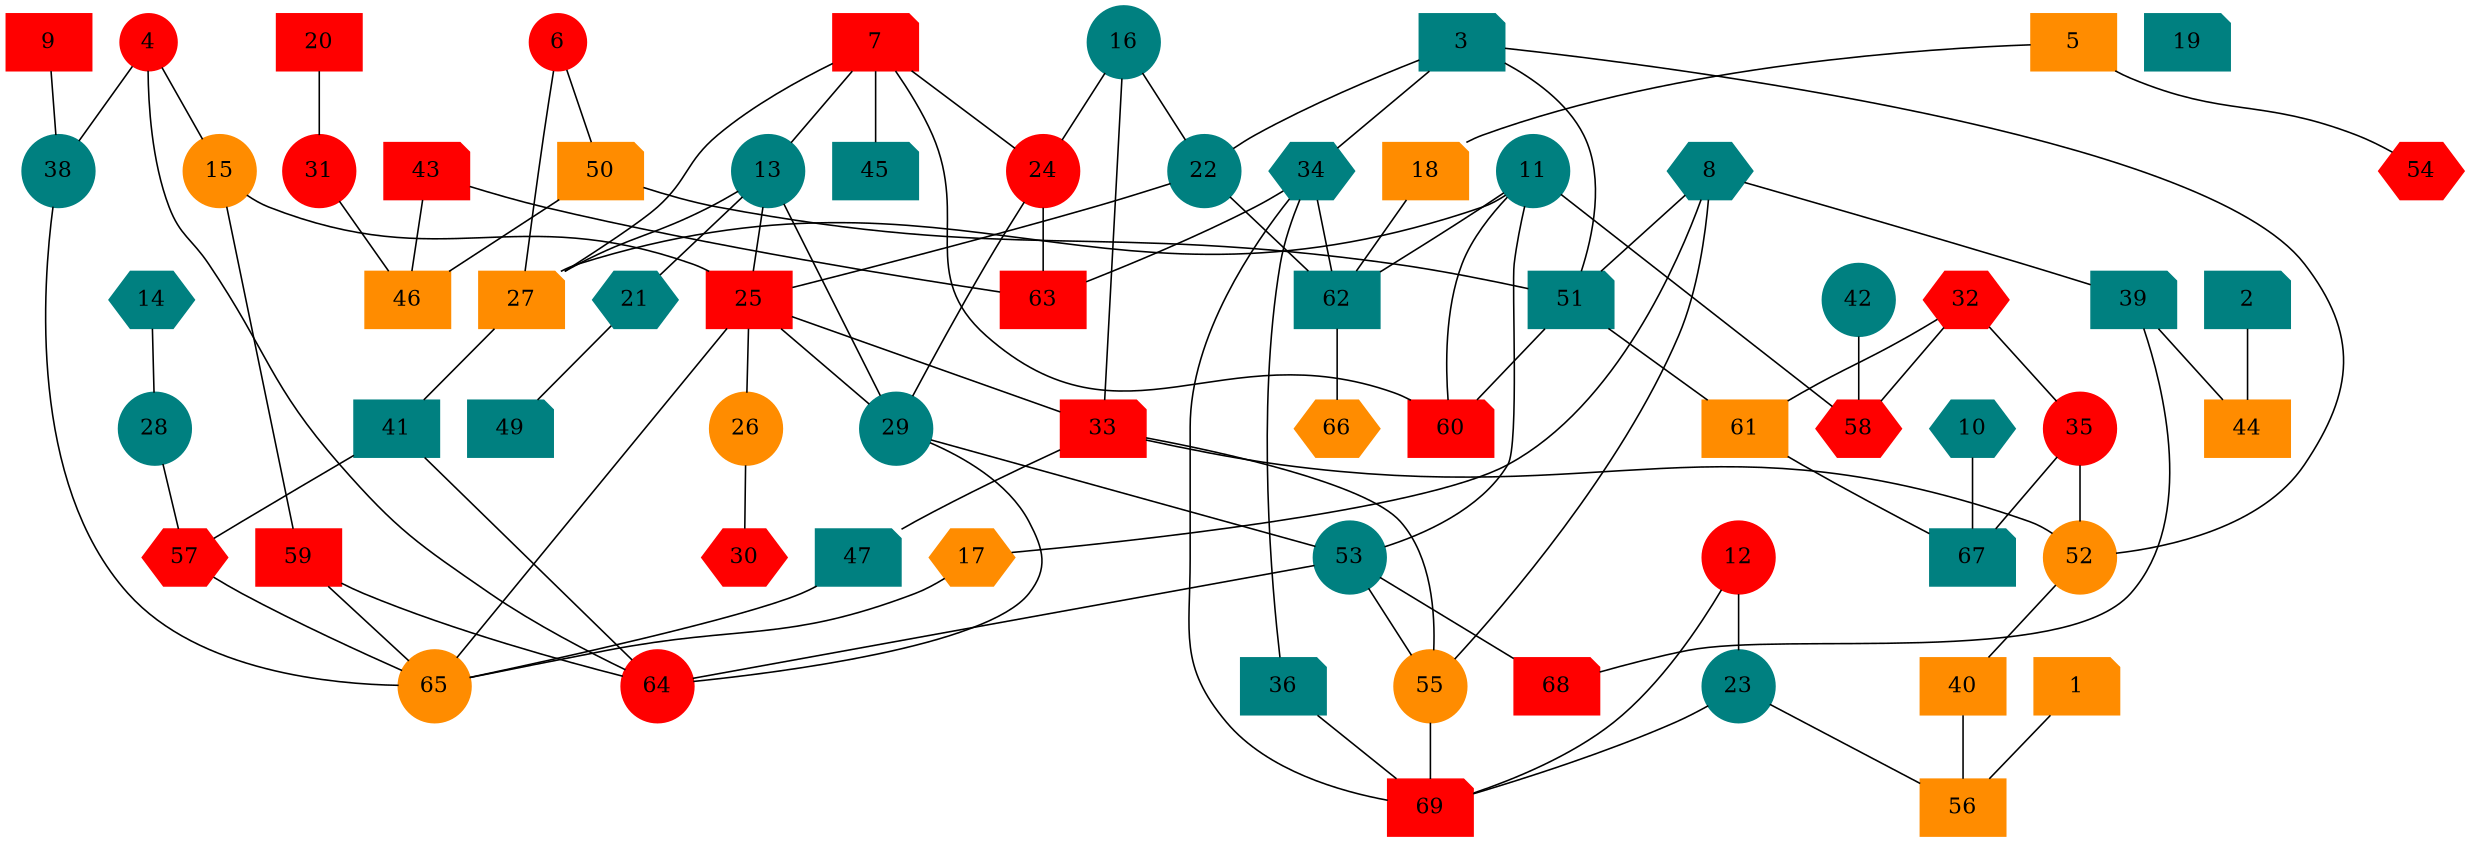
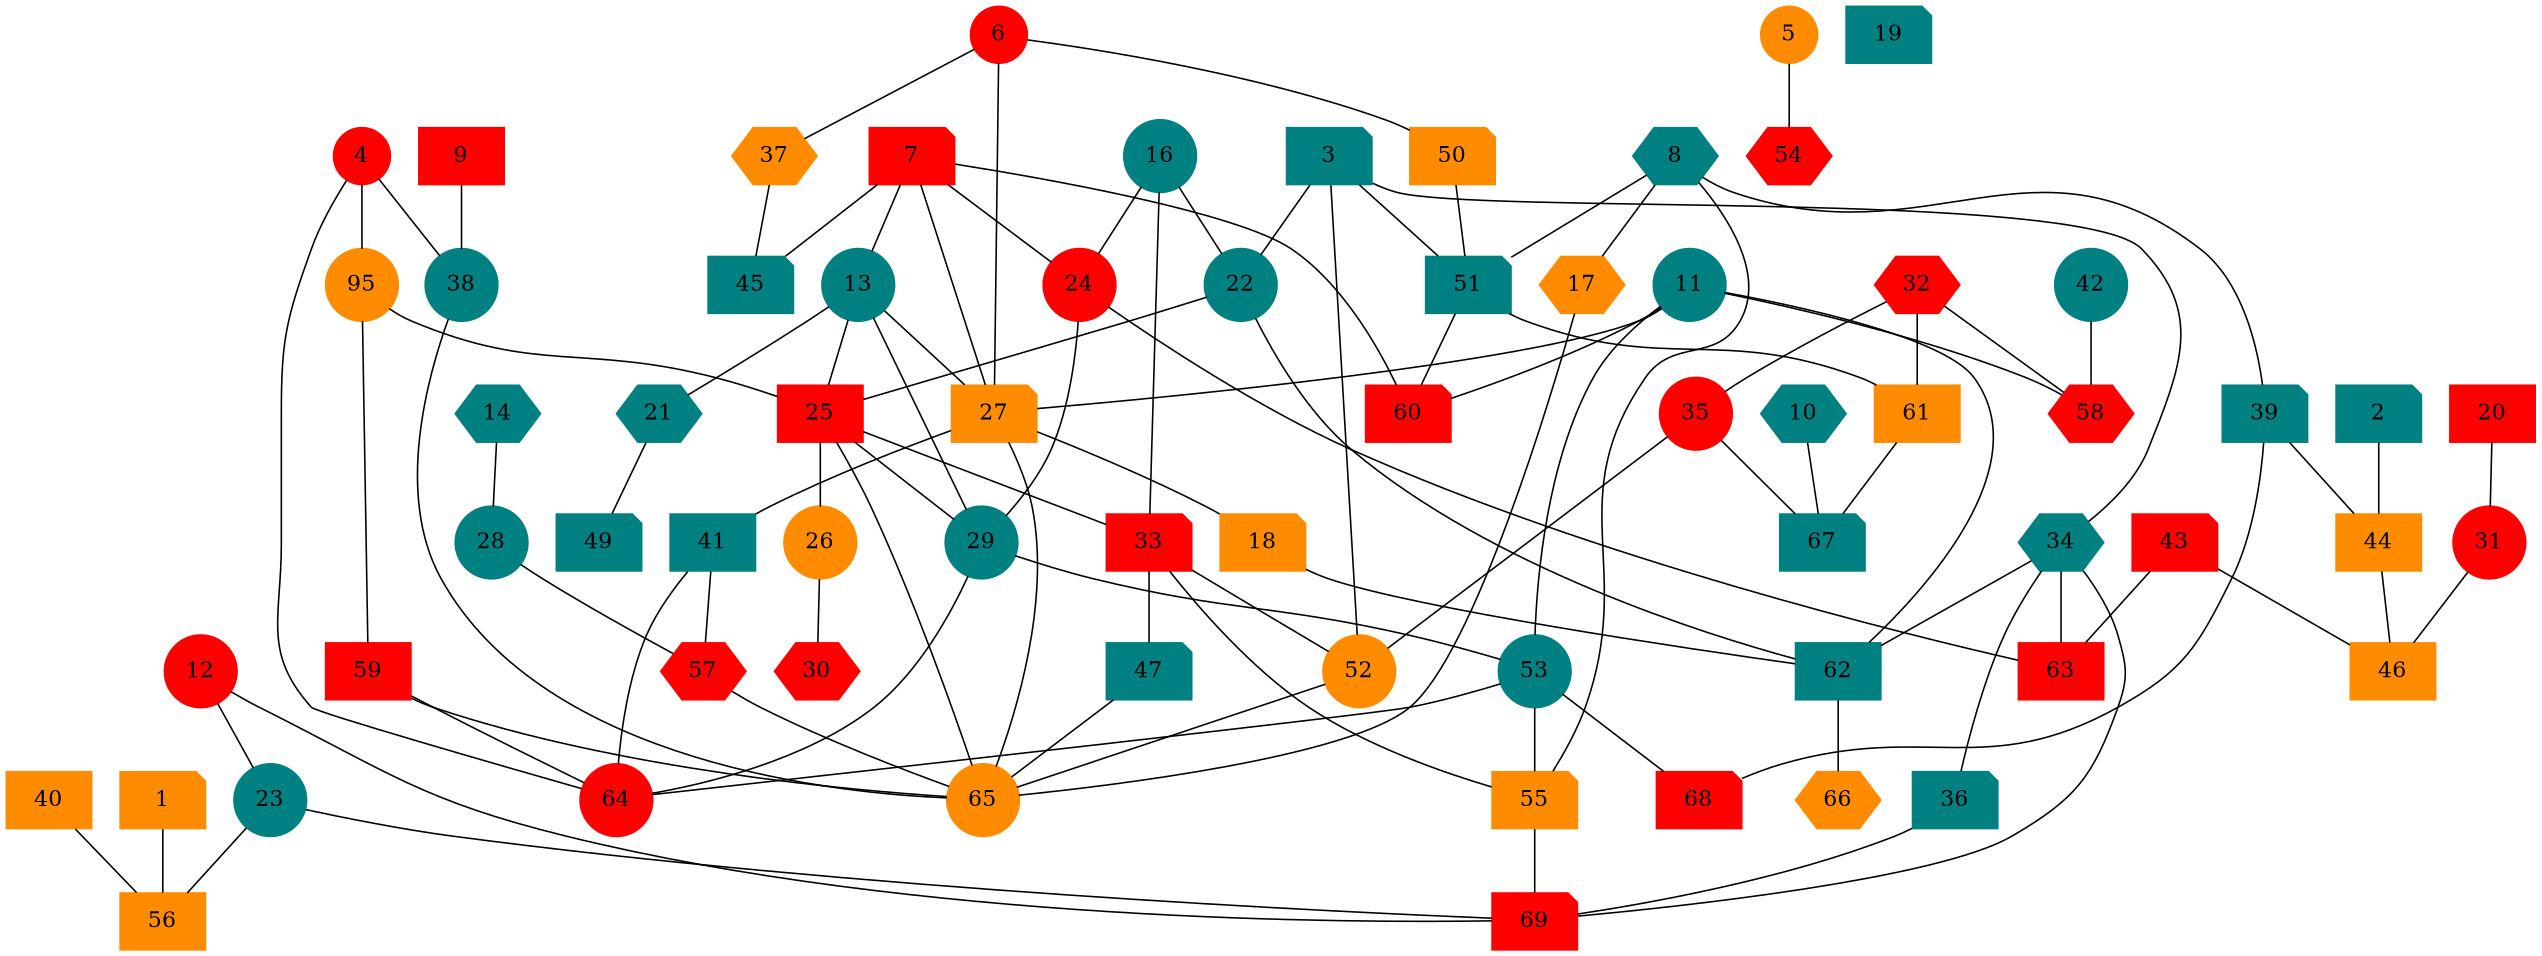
(2074, 42) -> (1789, 35)
(1759, 70) -> (1130, 470)
none -> (774, 156)
(220, 171) -> (362, 285)
(518, 227) -> (2386, 607)
none -> (1035, 605)
(2022, 621) -> (1217, 720)
(1430, 686) -> (1535, 800)
